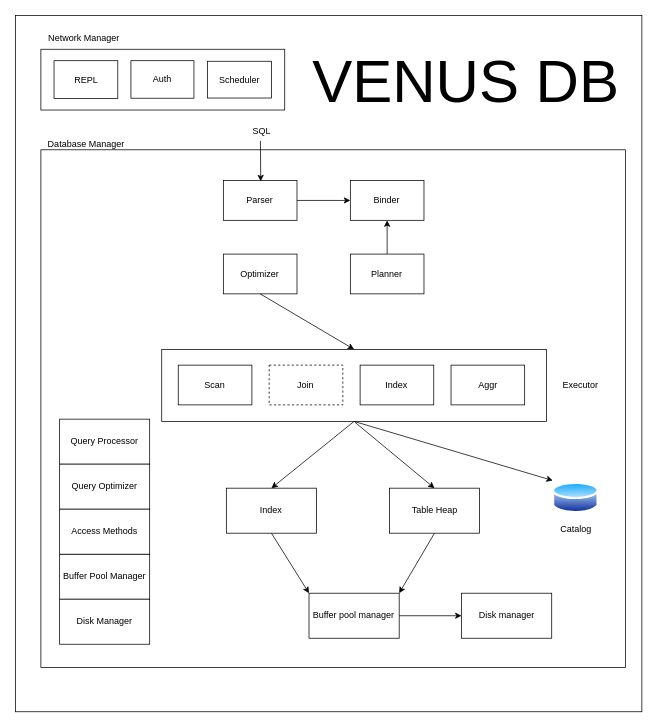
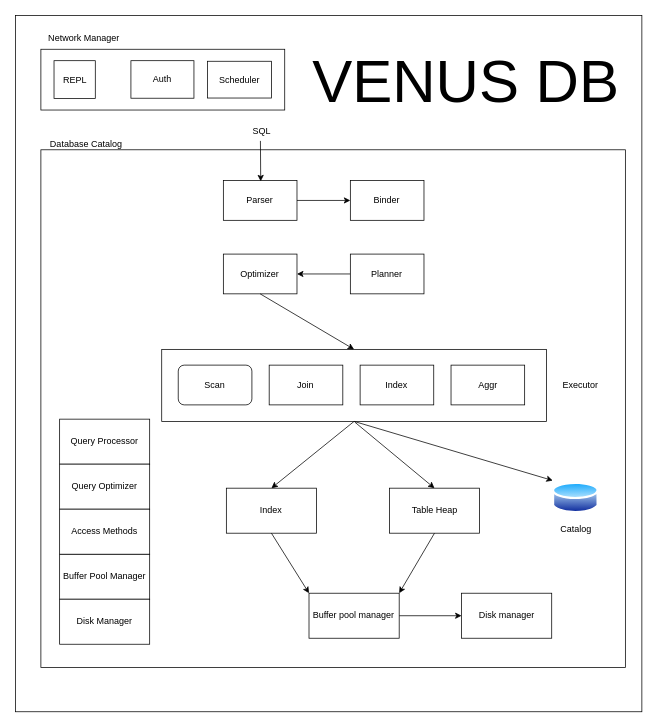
(86, 80) -> (75, 80)
(86, 144) -> (86, 144)
(387, 227) -> (303, 274)
(215, 385) -> (215, 385)
(306, 385) -> (306, 385)
